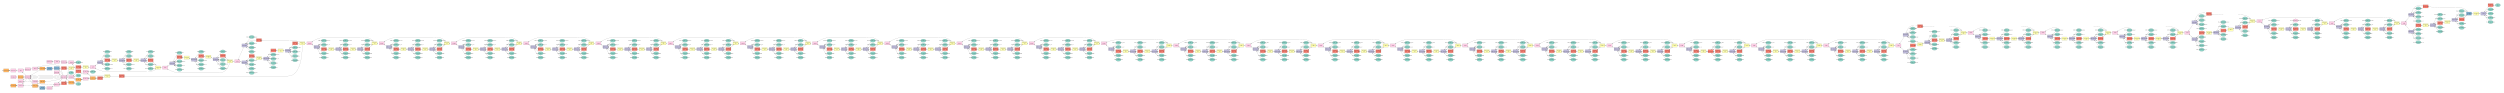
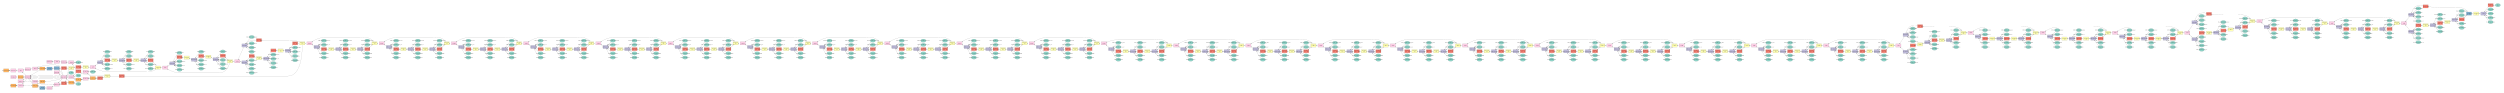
(2296, 21) -> (2296, 21)
(1711, 51) -> (1711, 51)
